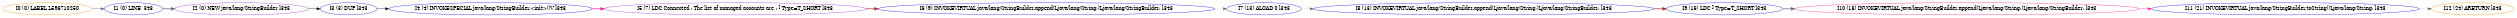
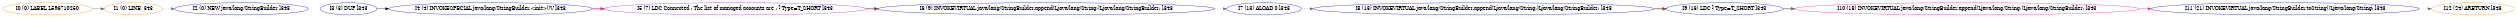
(133, 9) -> (133, 9)
(167, 9) -> (167, 9)
(241, 9) -> (241, 9)
(313, 9) -> none
